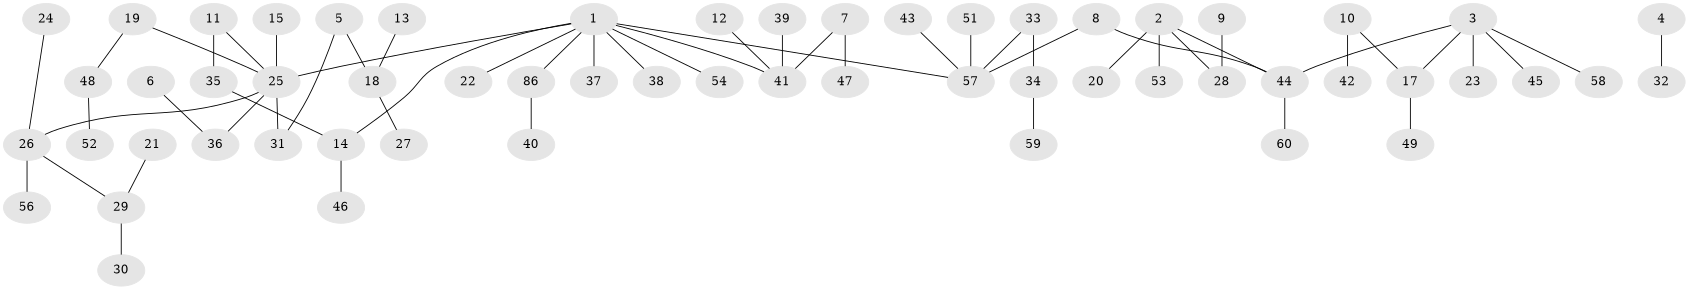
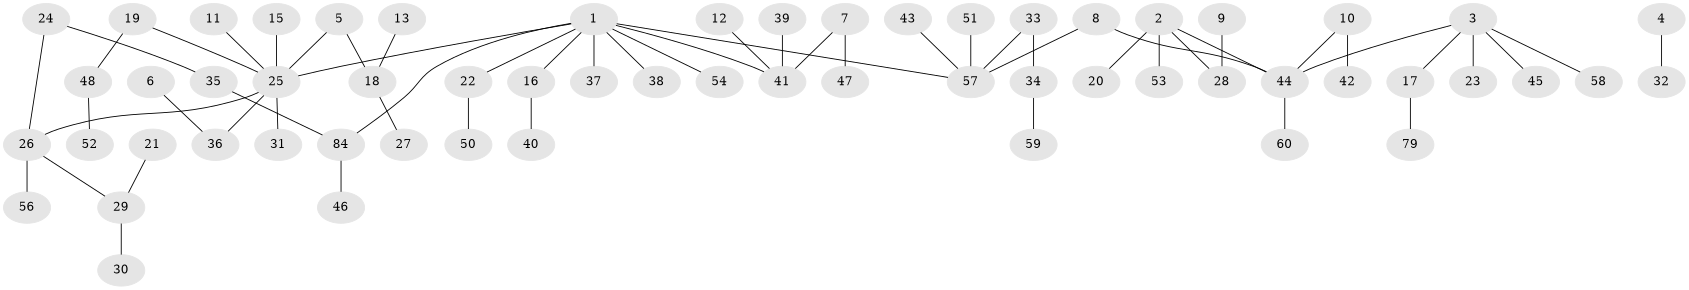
(214, 47) -> (132, 48)
(1380, 51) -> (1316, 51)
(531, 82) -> (531, 82)
(314, 84) -> (308, 50)
(341, 145) -> (341, 145)
none -> (468, 145)
(1410, 145) -> (1410, 145)
